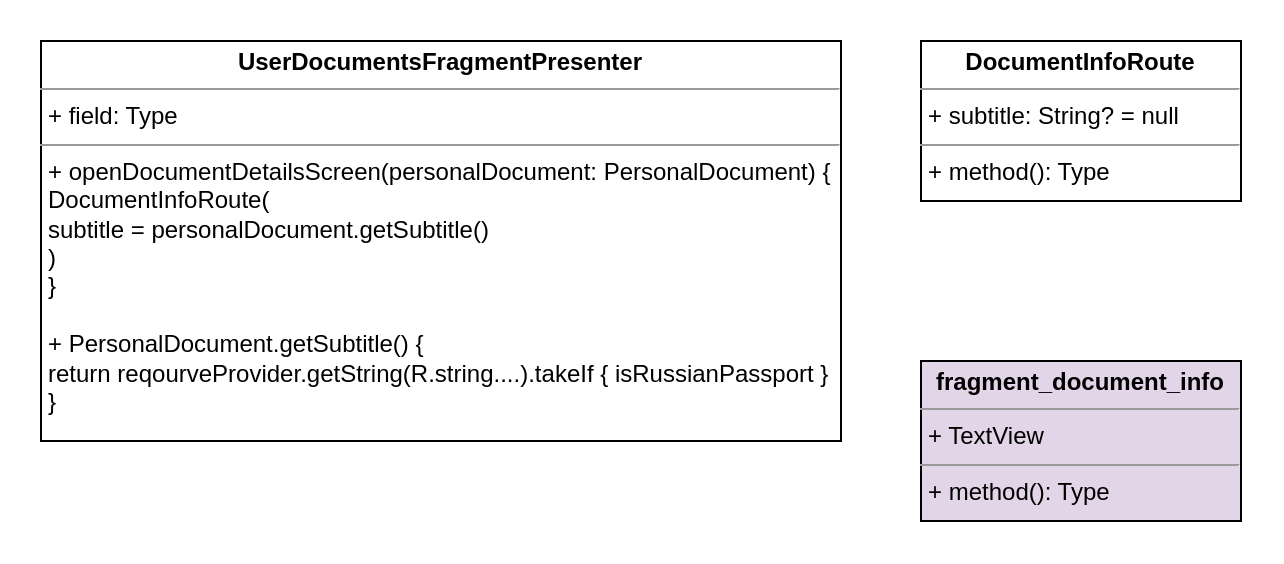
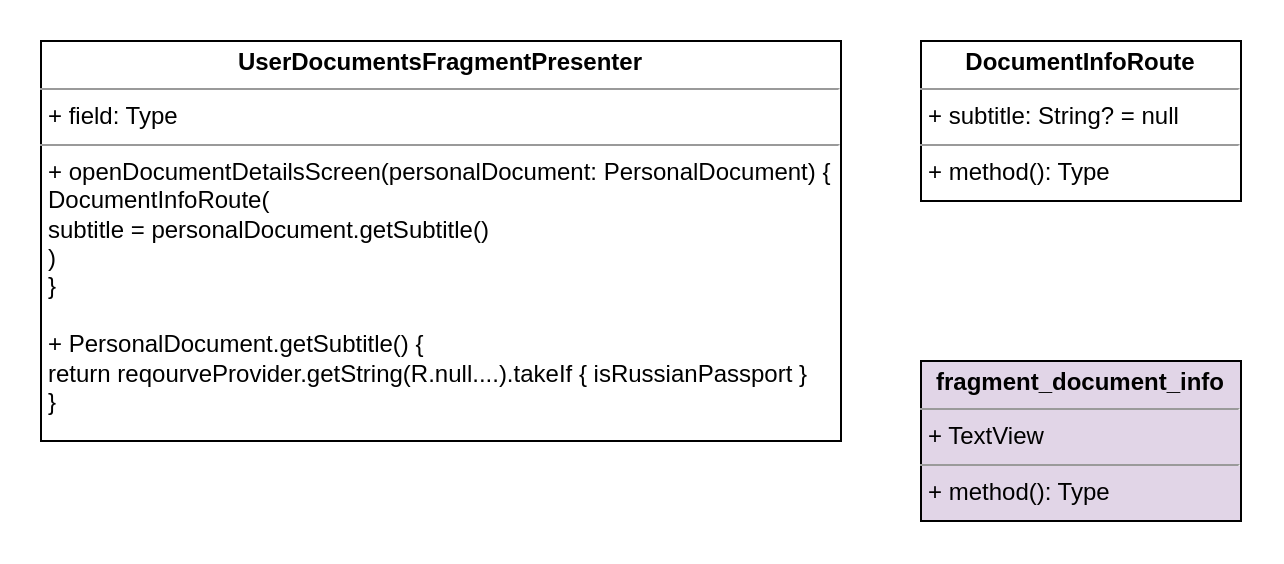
(502, 185) -> (485, 185)
